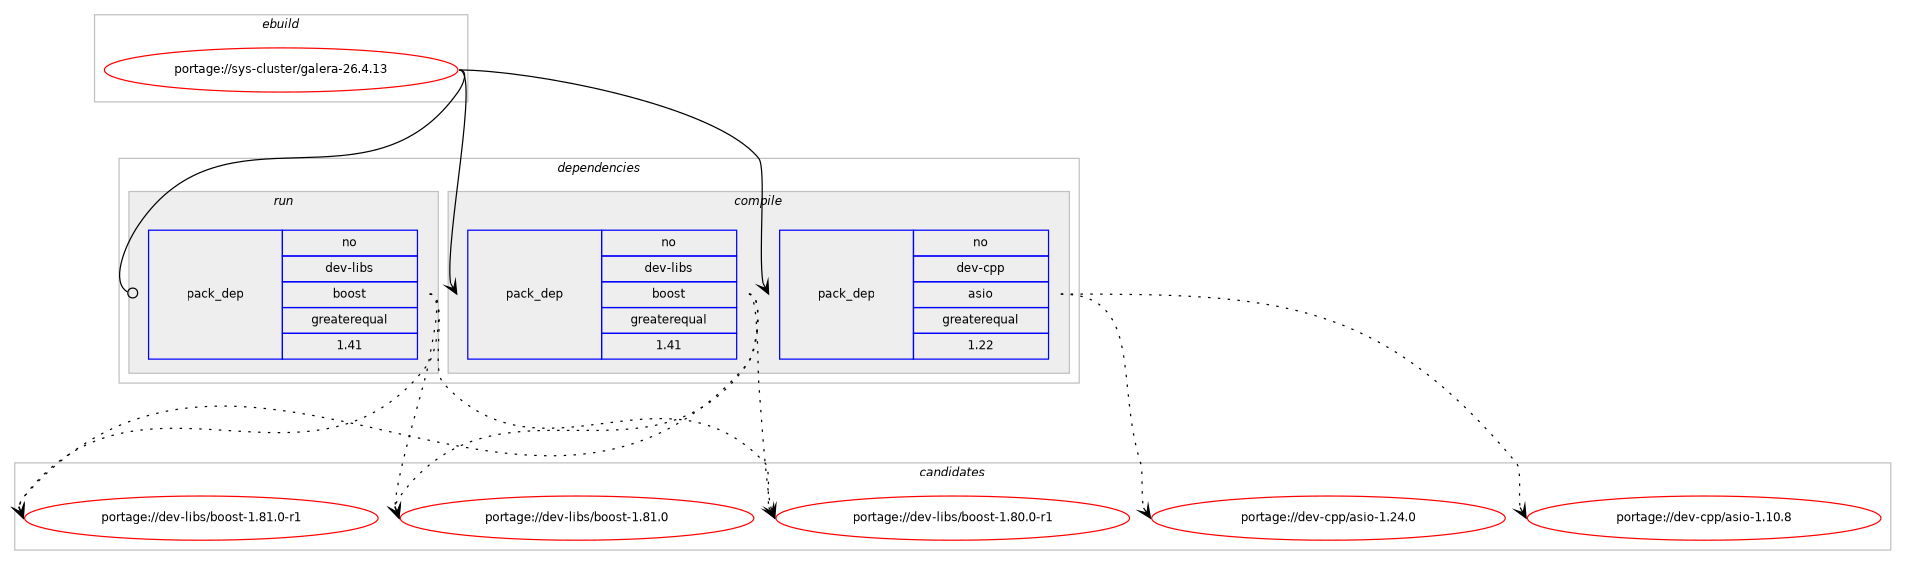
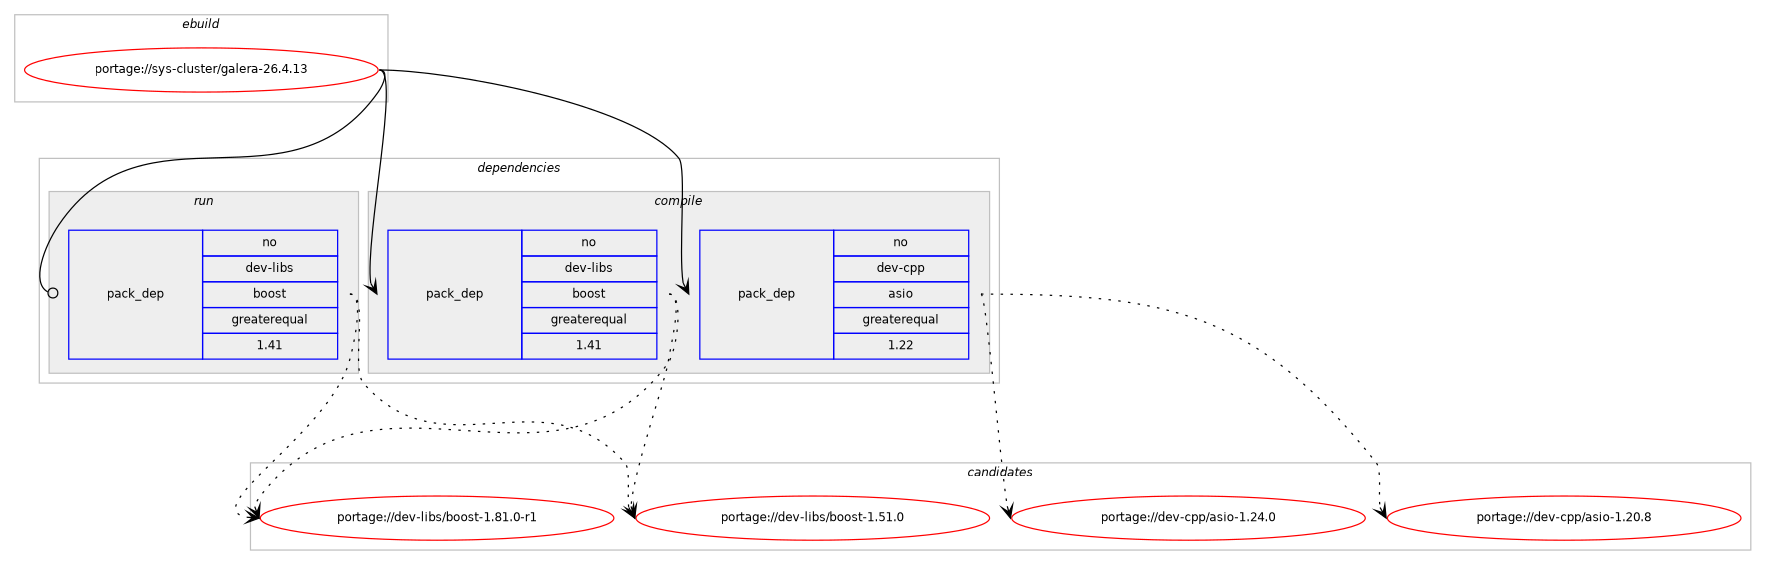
(577, 518) -> (813, 518)
(953, 518) -> none
(1704, 518) -> (1564, 518)
